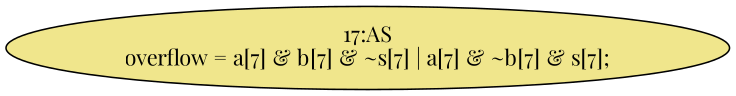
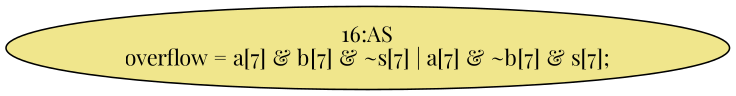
(368, 48) -> (368, 48)
